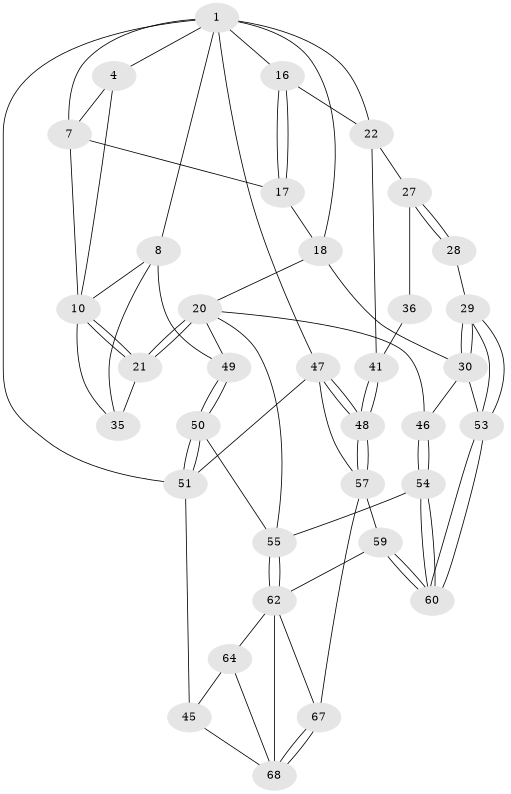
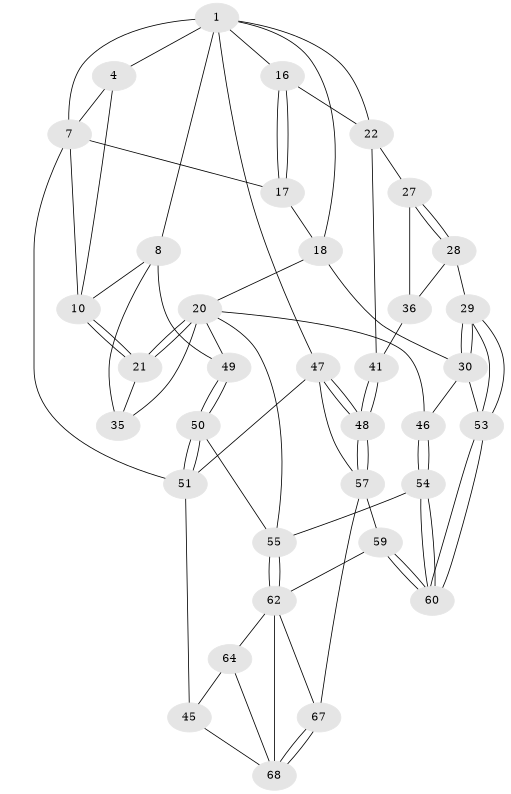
(3, 237) -> (34, 347)
none -> (432, 280)
(81, 372) -> (174, 376)
